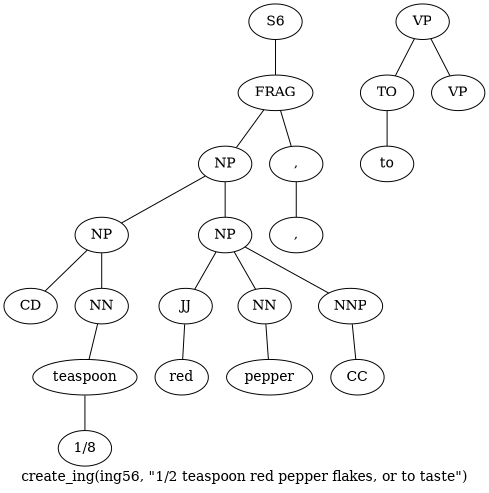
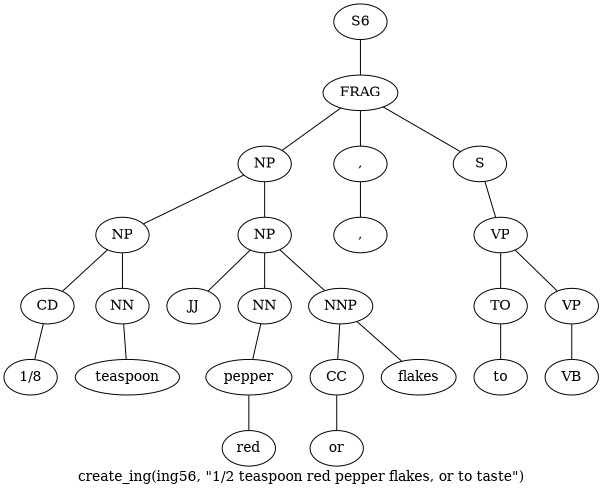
none -> (480, 164)
(184, 342) -> (249, 413)
none -> (419, 377)
none -> (572, 377)
(85, 413) -> (39, 342)
none -> (337, 448)
